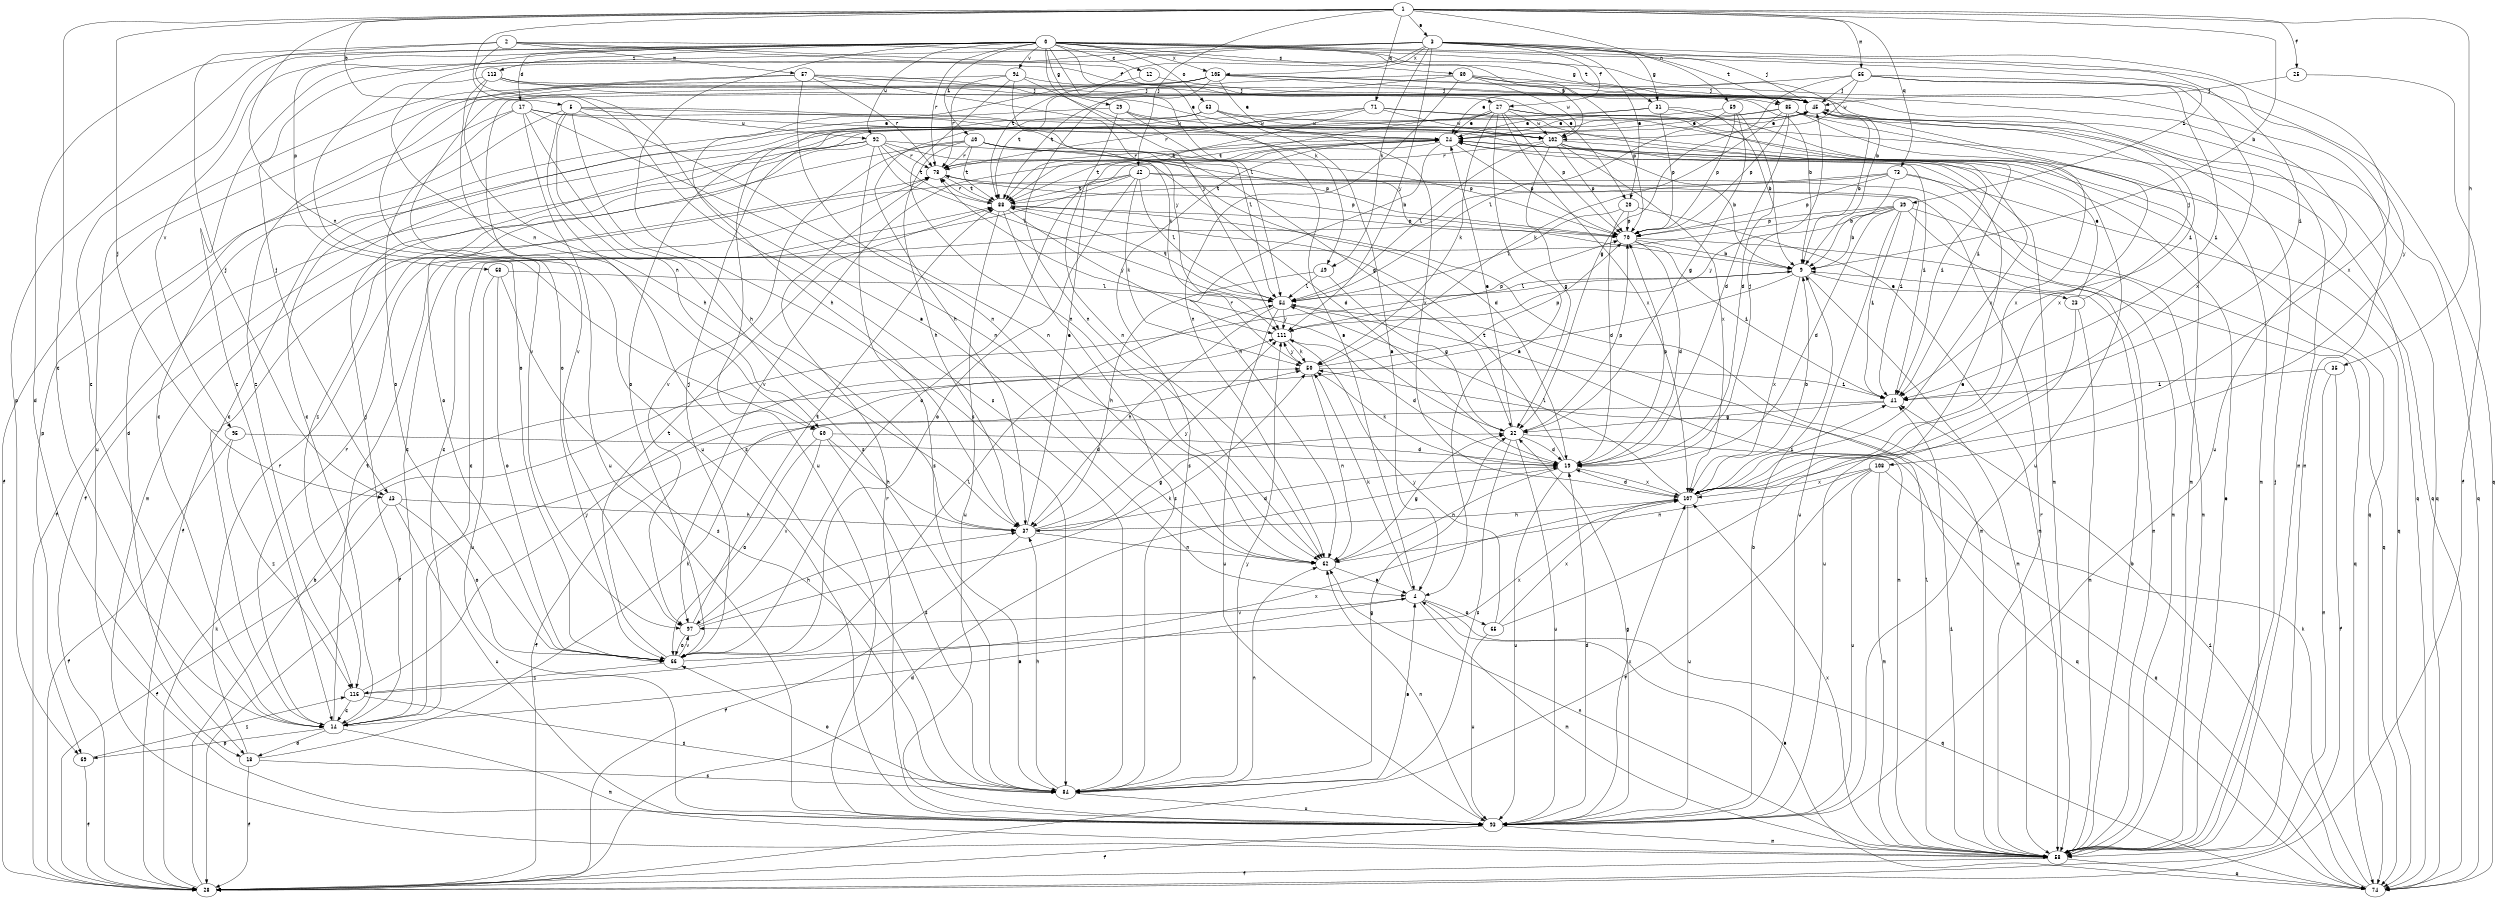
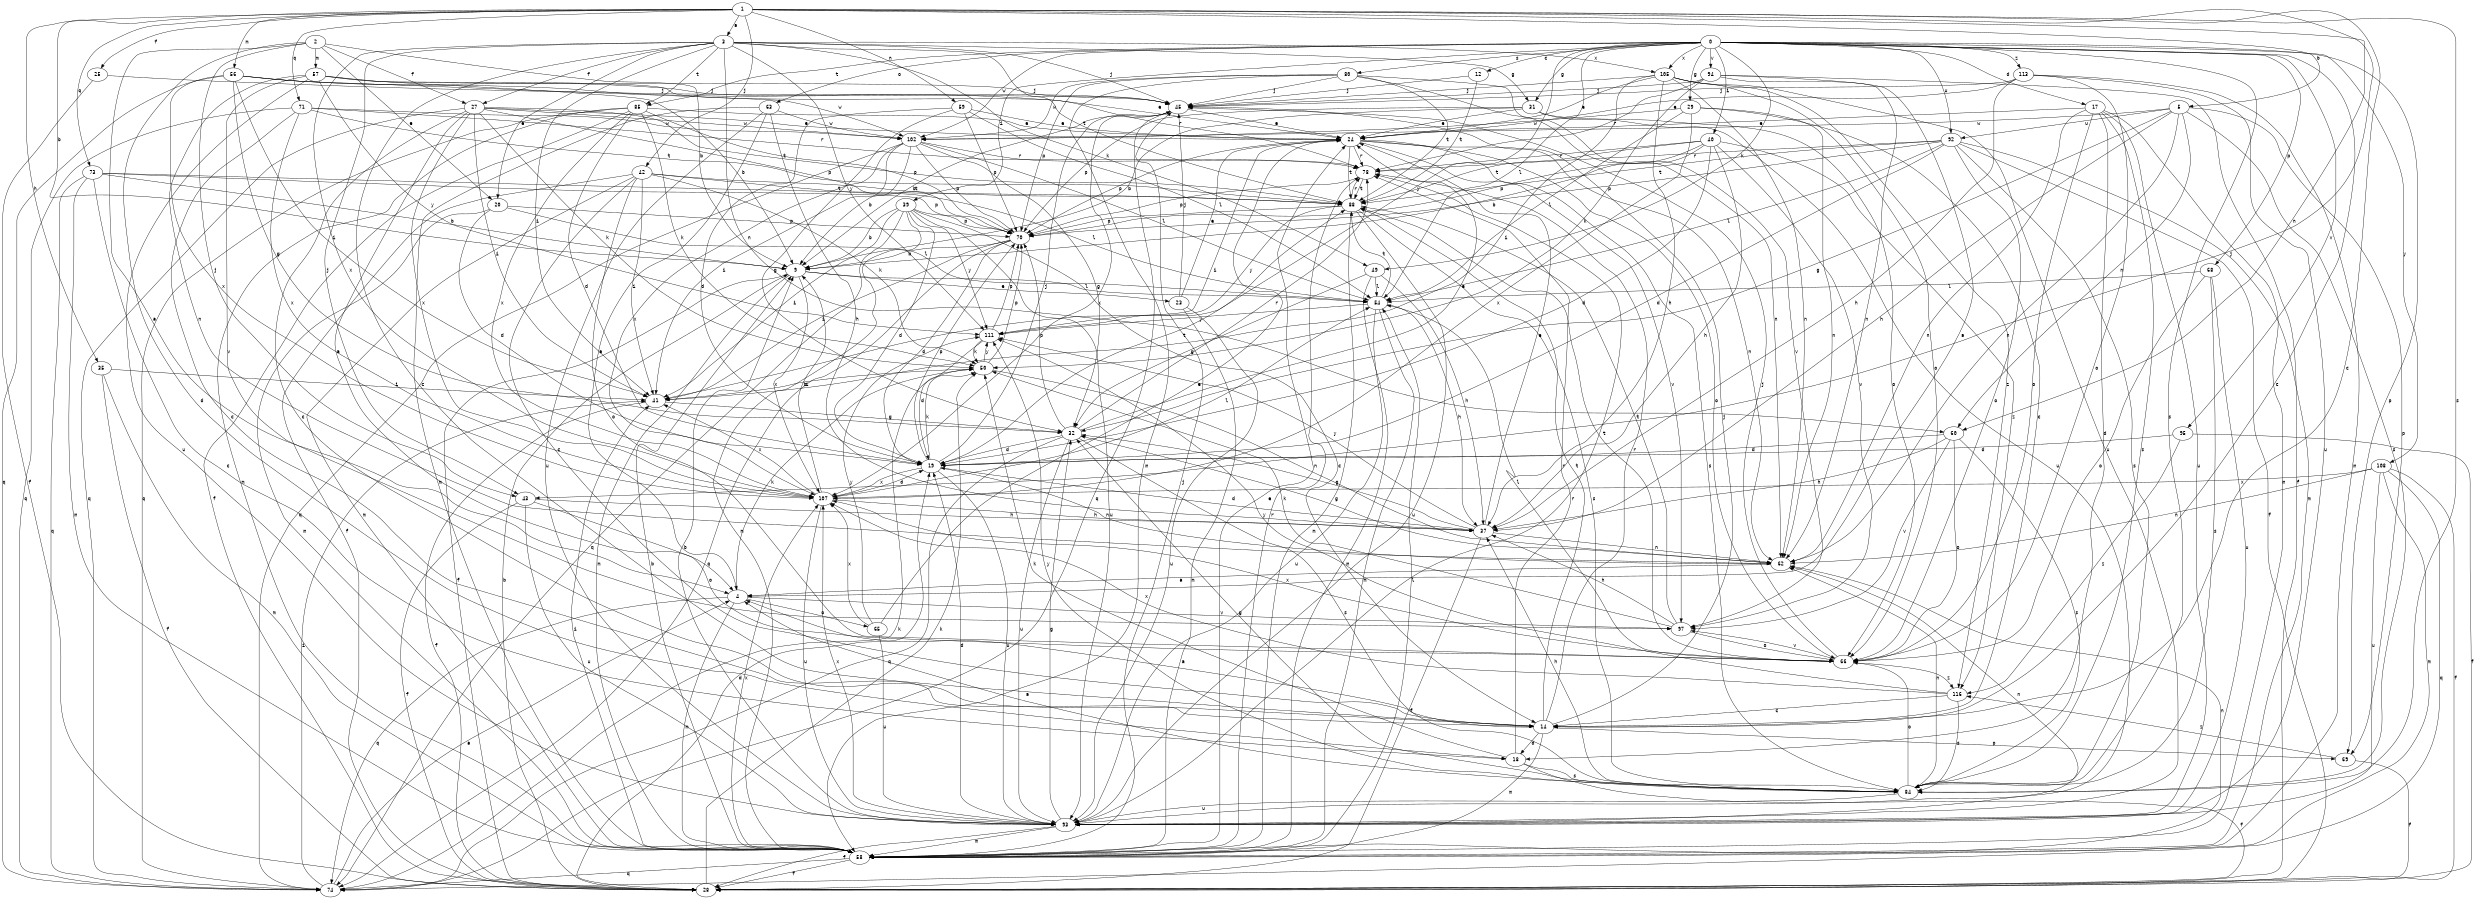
(948, 72) -> none
(913, 248) -> (629, 680)
(1792, 450) -> (760, 450)
none -> (1291, 753)
